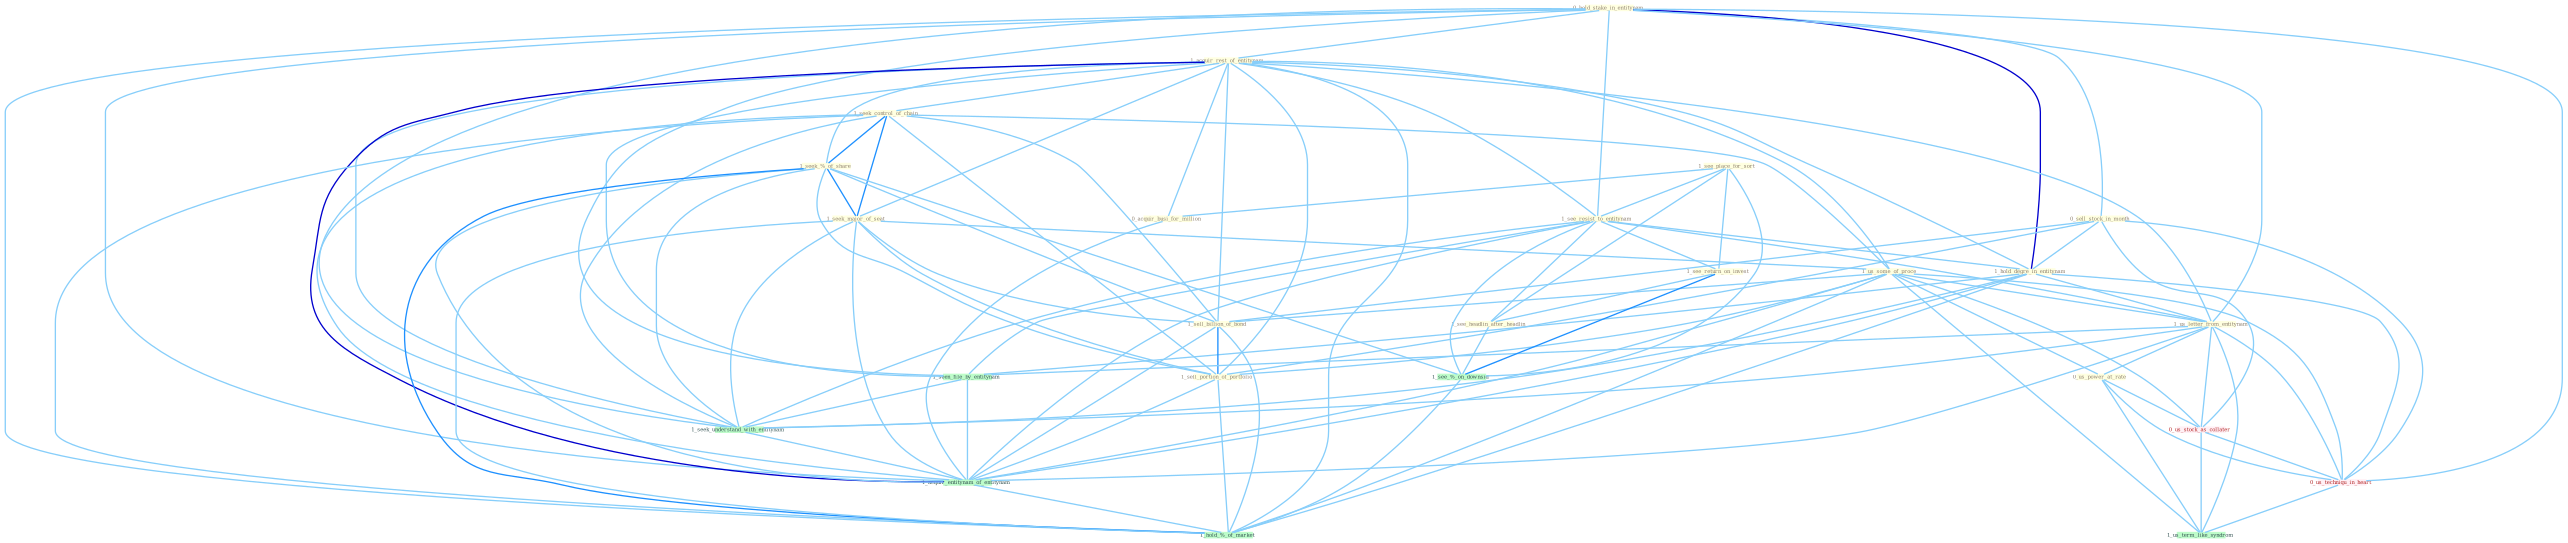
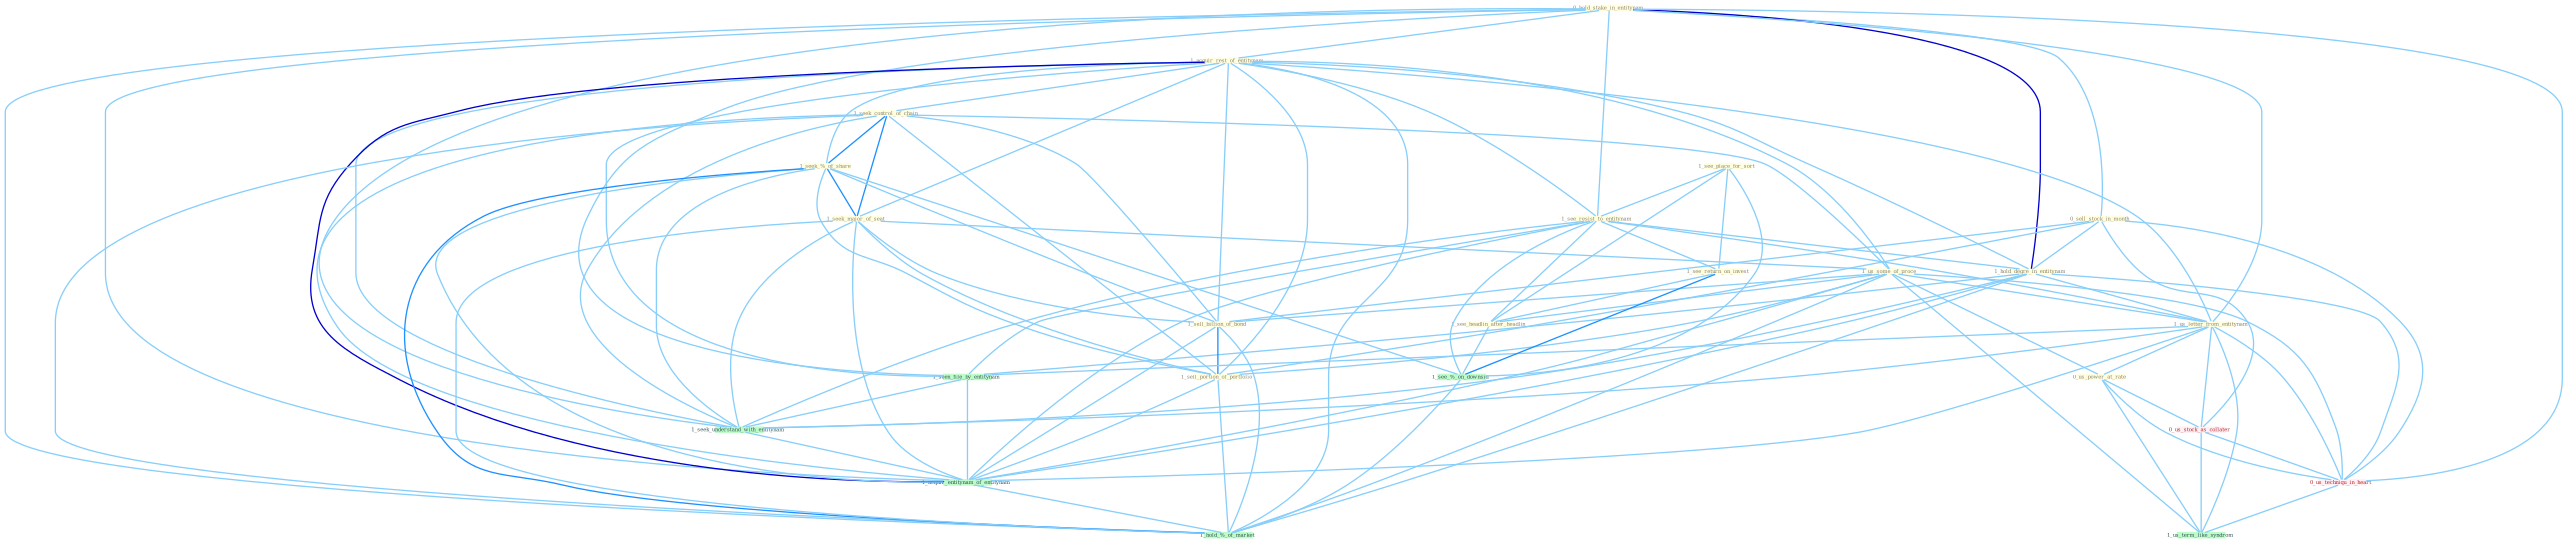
(1168, 219) -> none
(2033, 323) -> (1690, 298)
